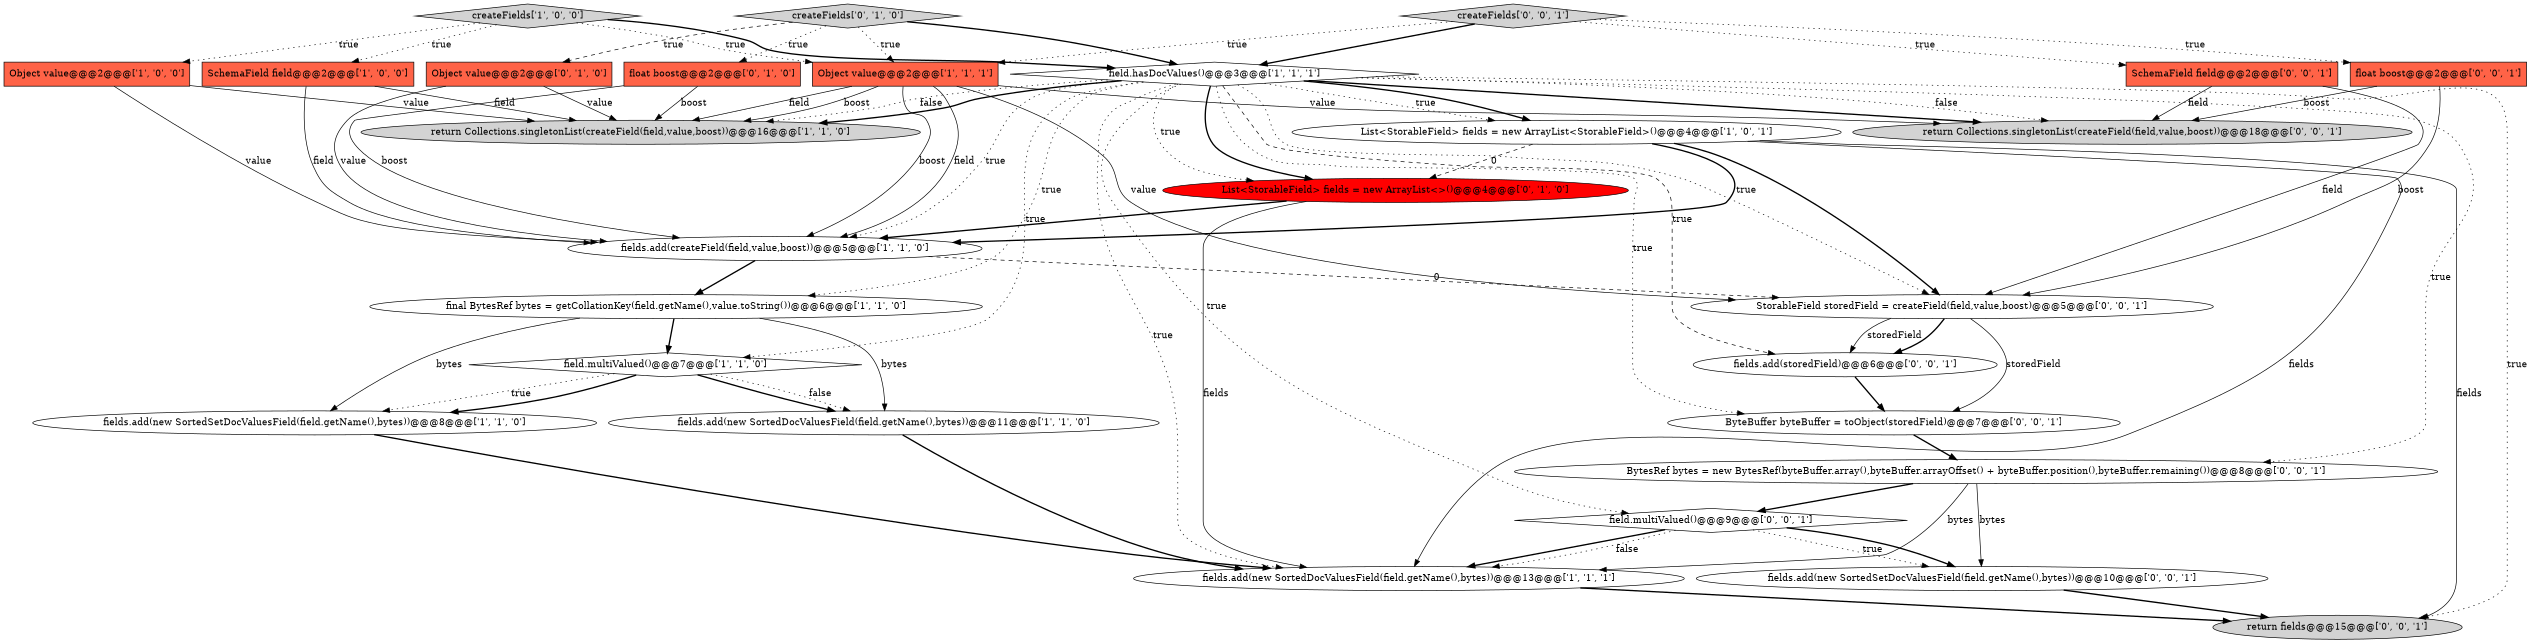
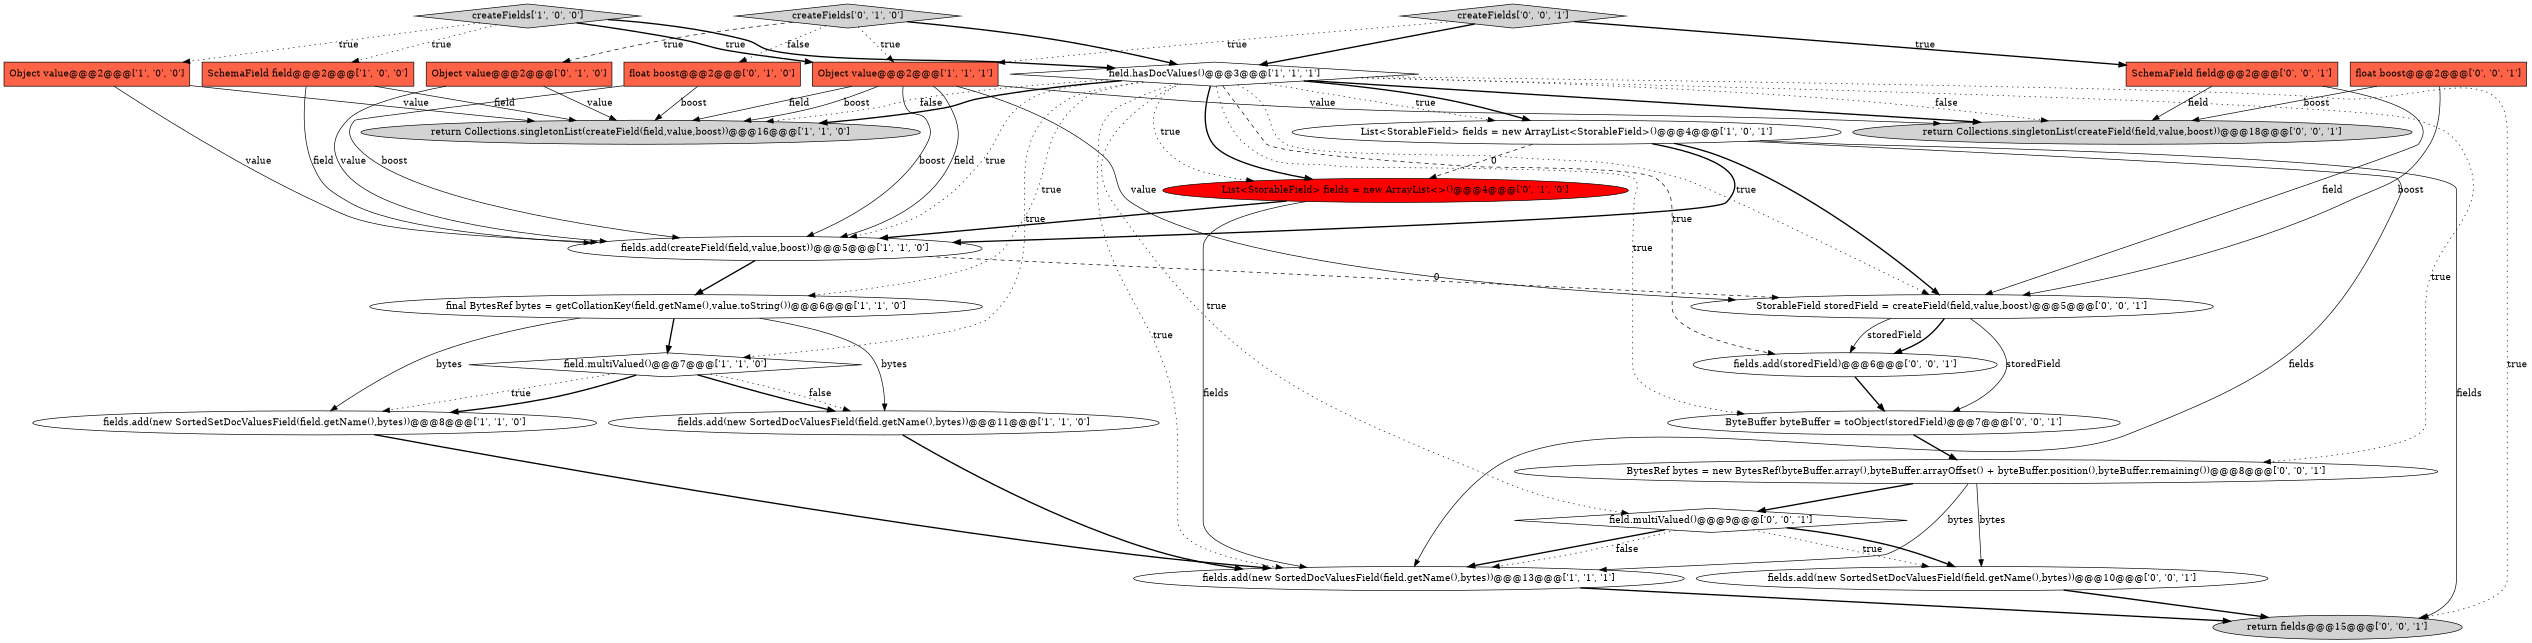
(1969, 36) -> none
(691, 42) -> (691, 42)
(1847, 43) -> (1847, 43)
(799, 45) -> (799, 45)
